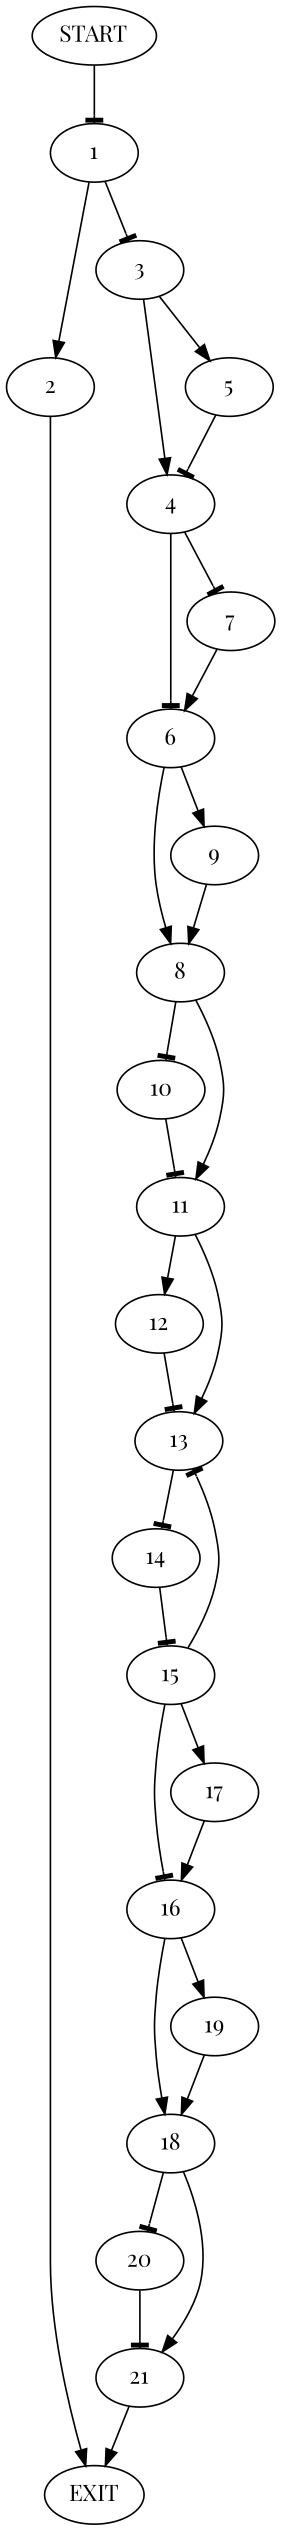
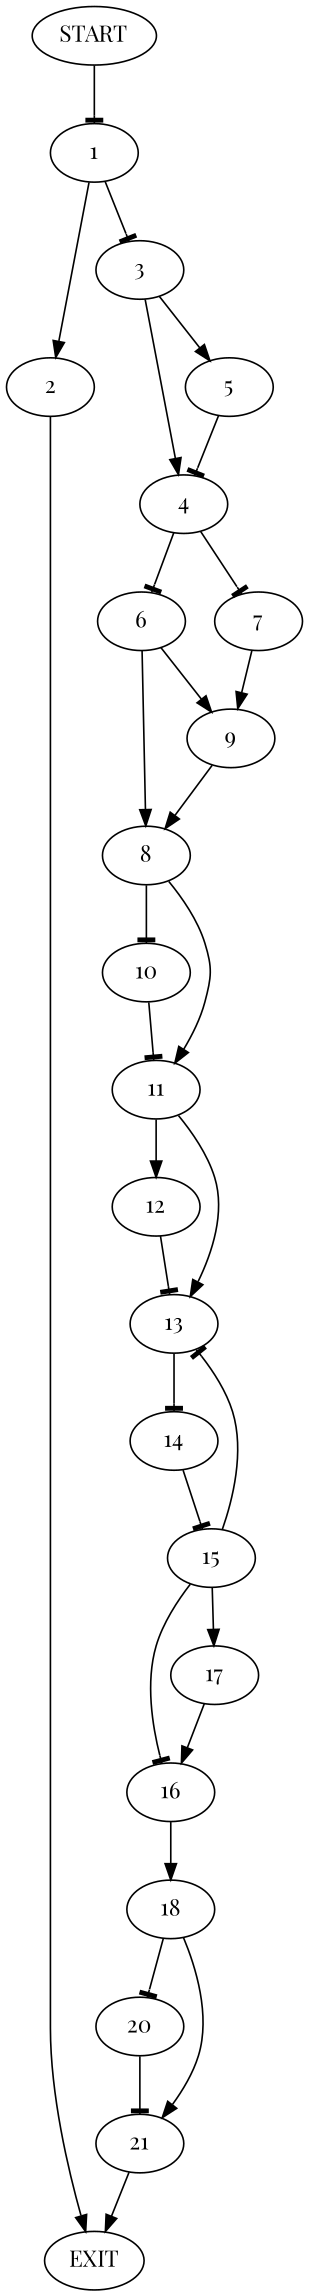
(205, 673) -> (247, 672)
(215, 2026) -> none
